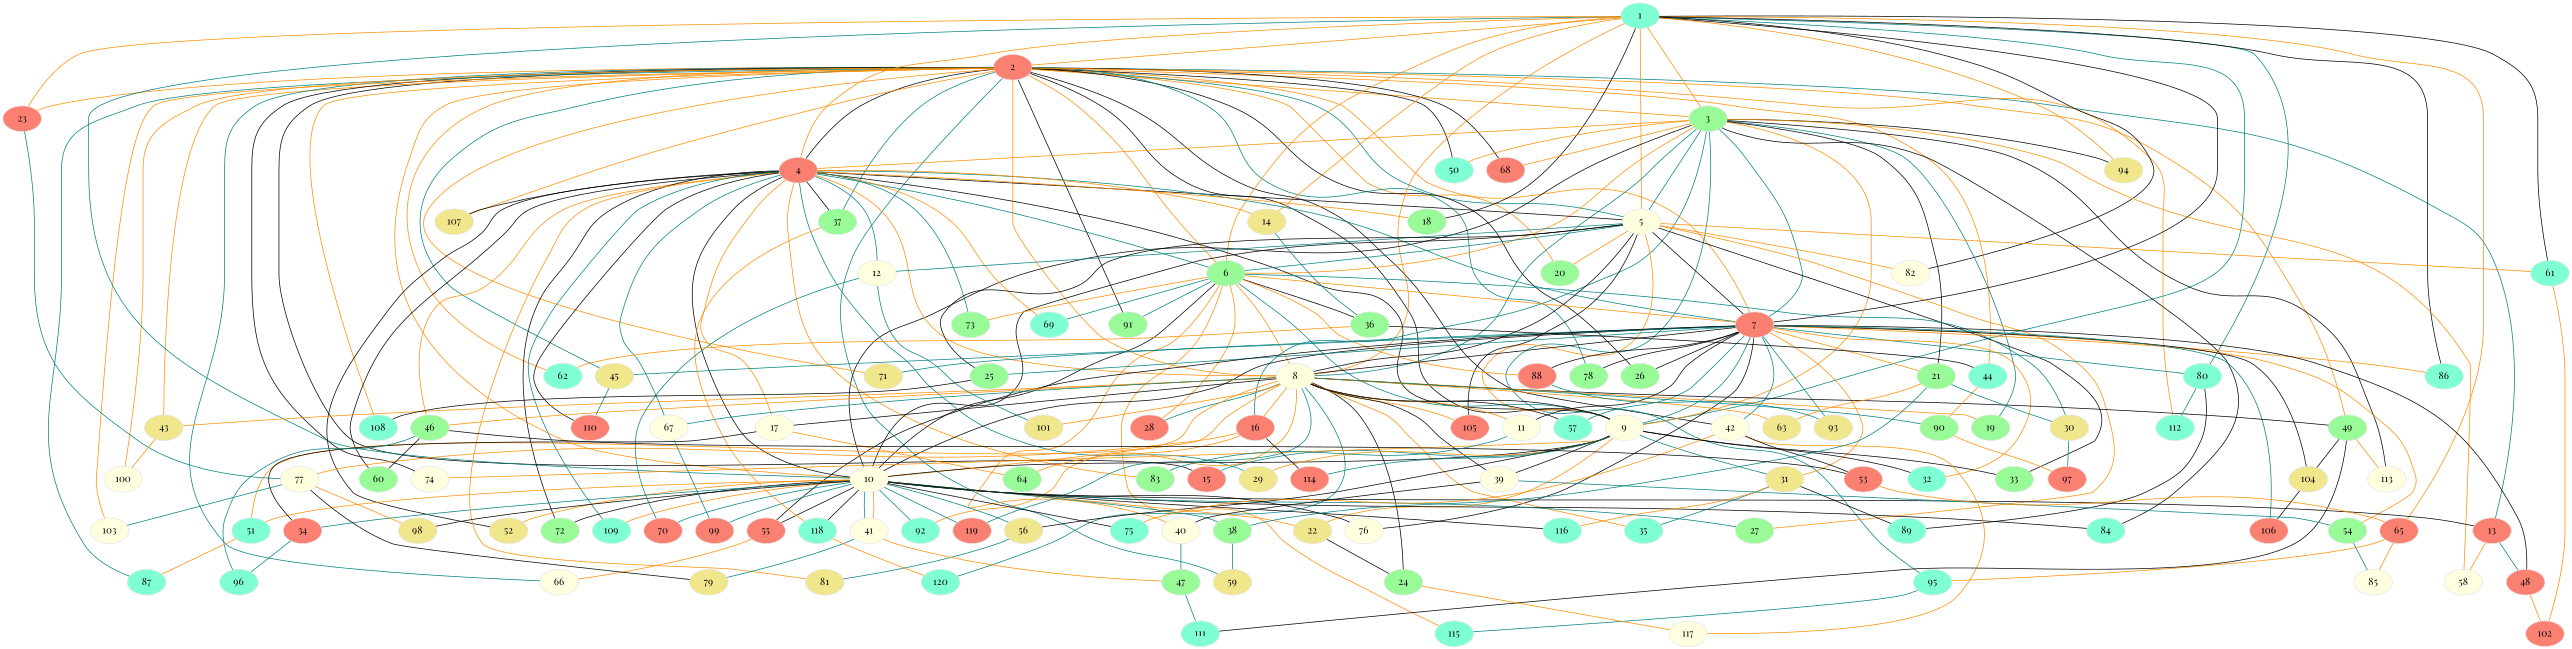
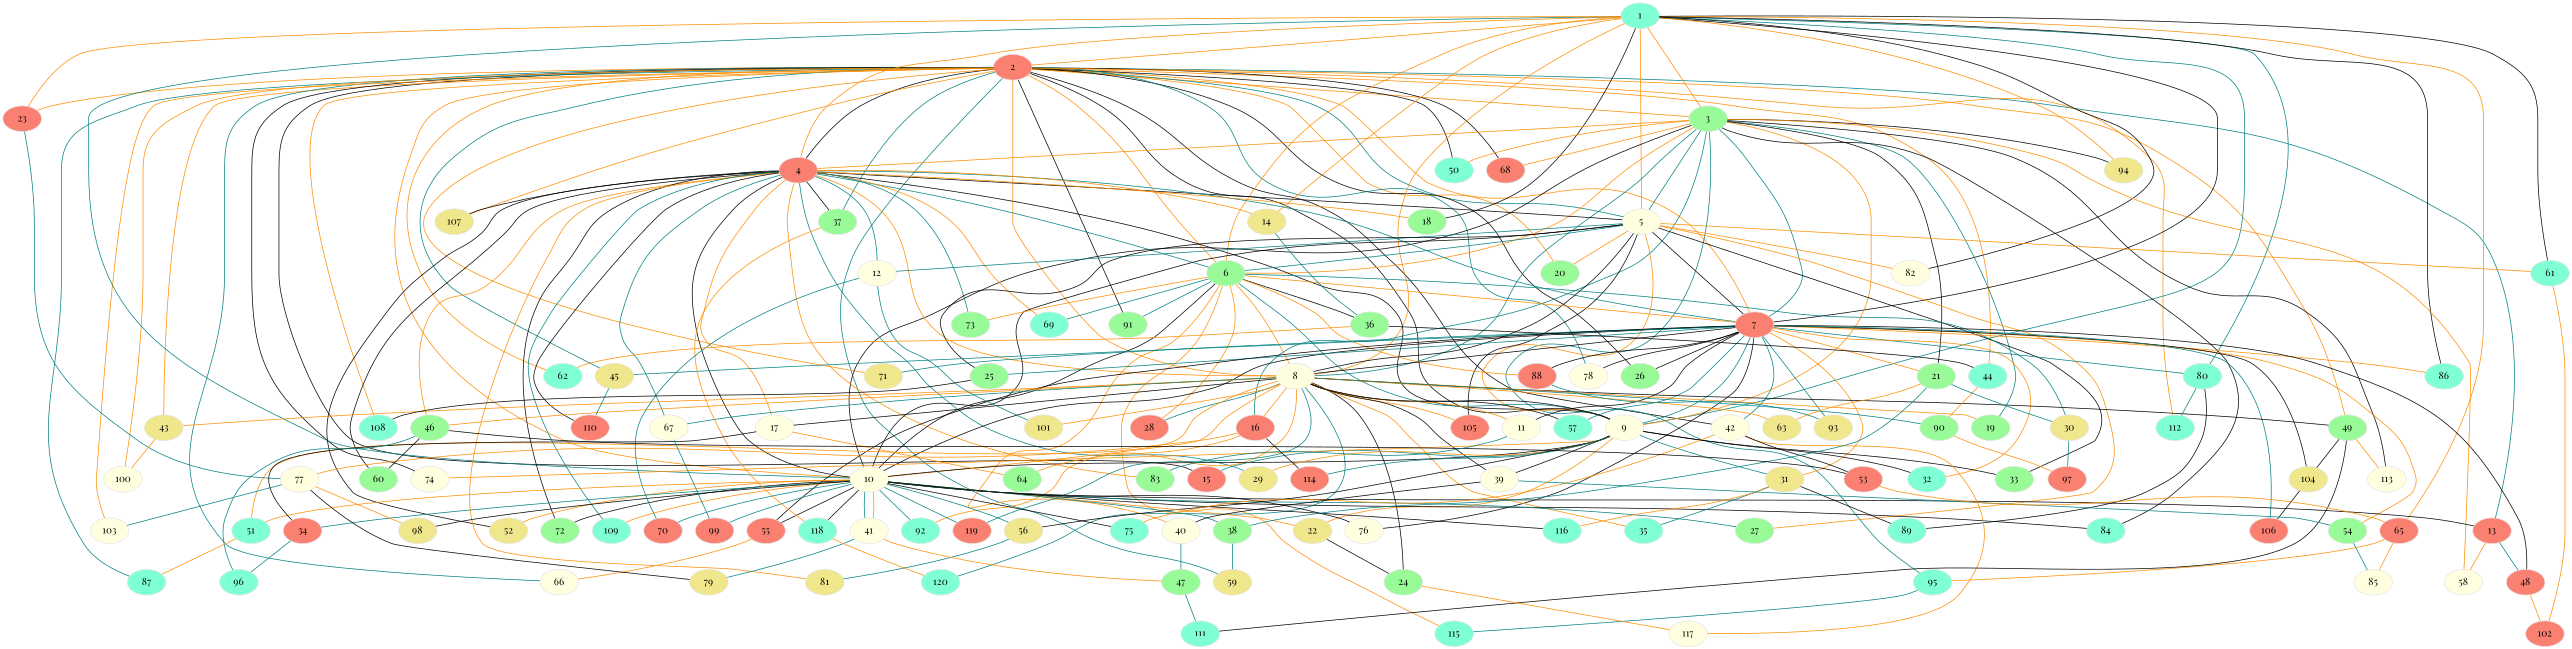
(1589, 376) -> (1589, 376)
